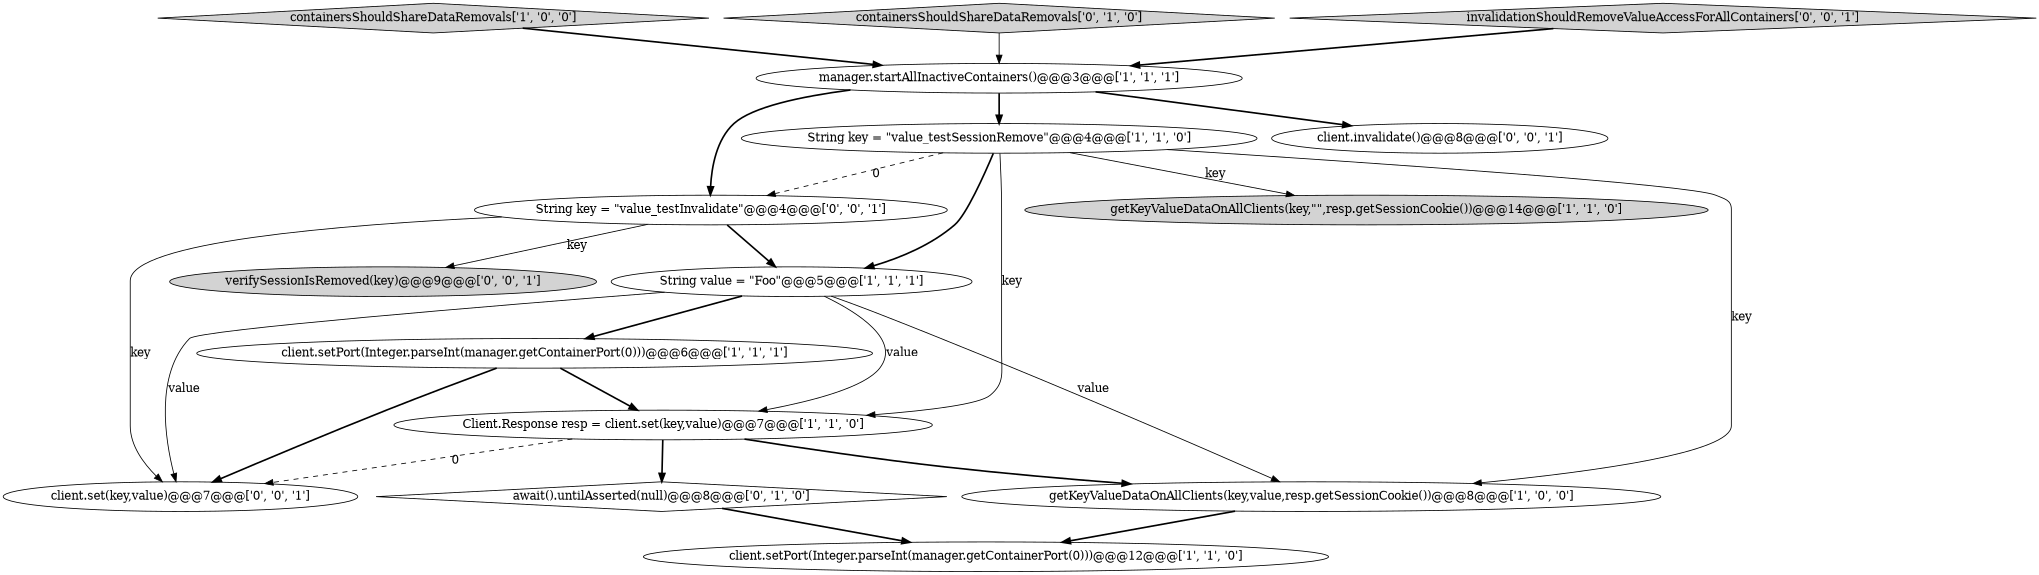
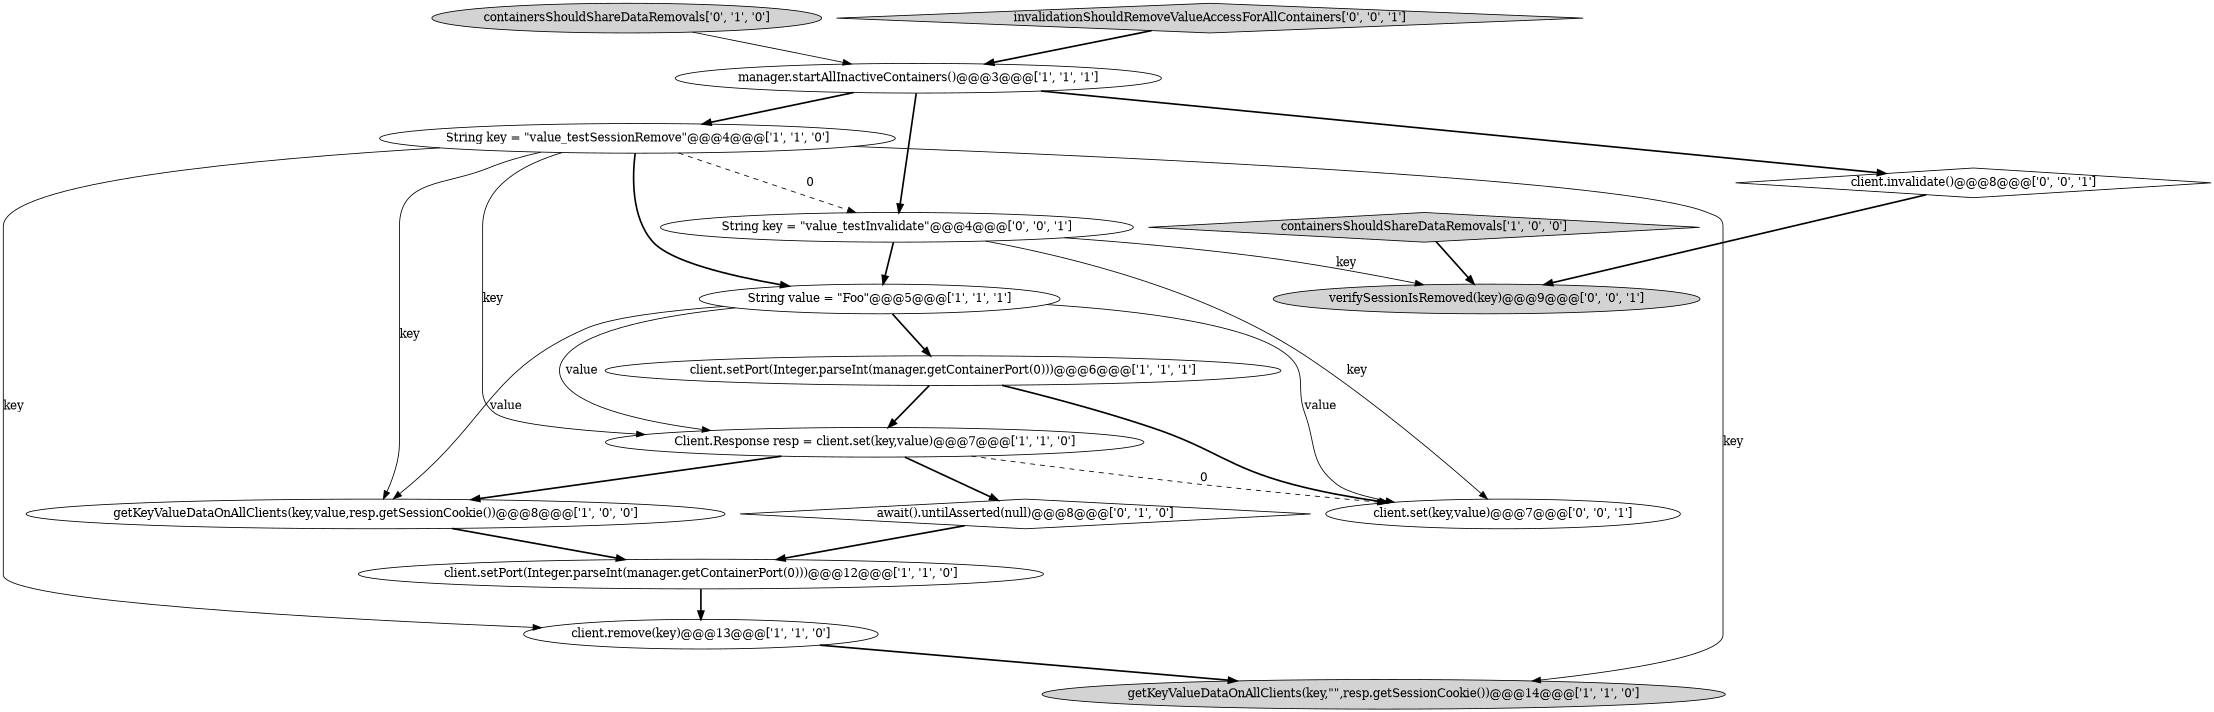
(999, 18) -> (627, 18)
(698, 46) -> (1452, 260)
(1440, 138) -> (1973, 183)
none -> (1739, 239)
none -> (701, 634)
